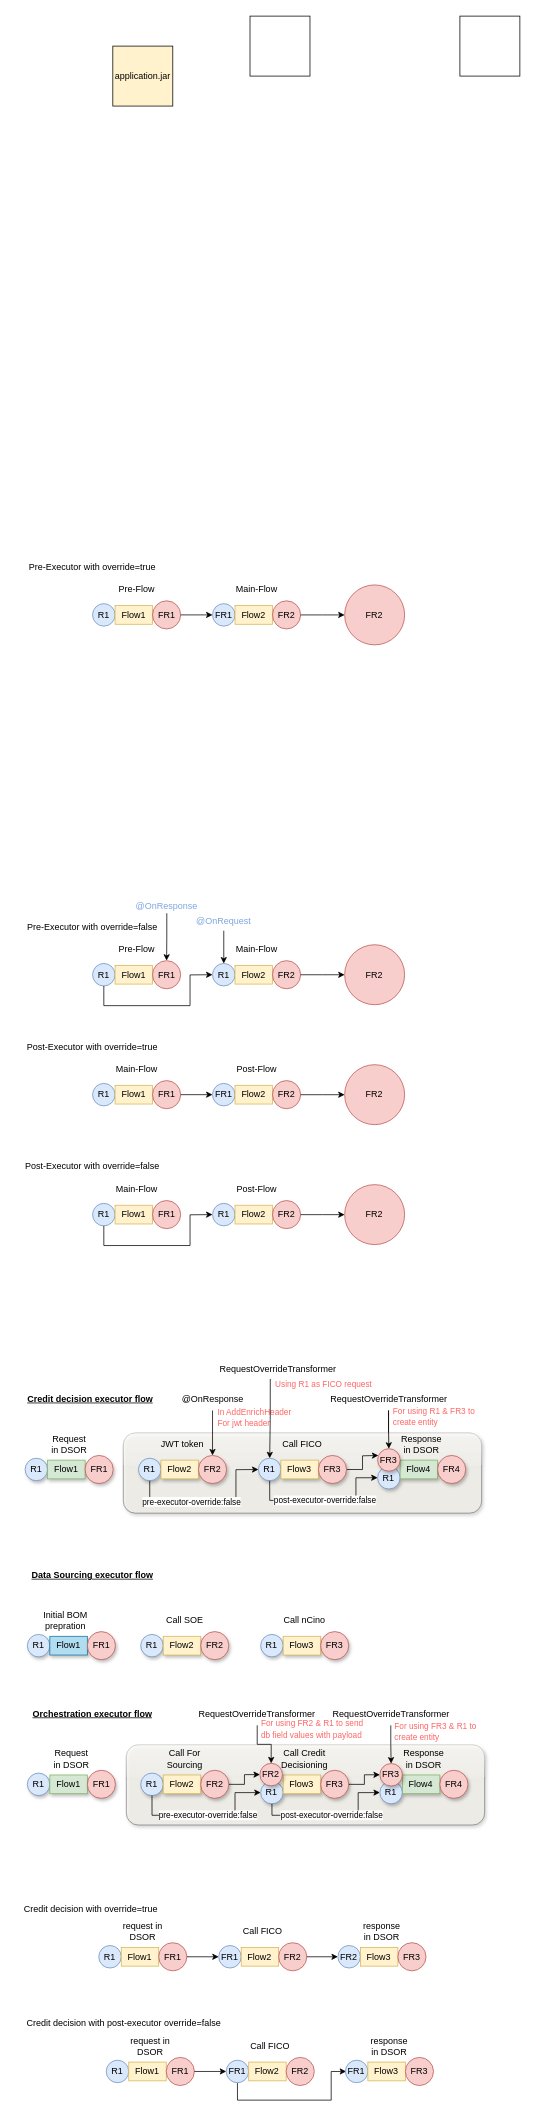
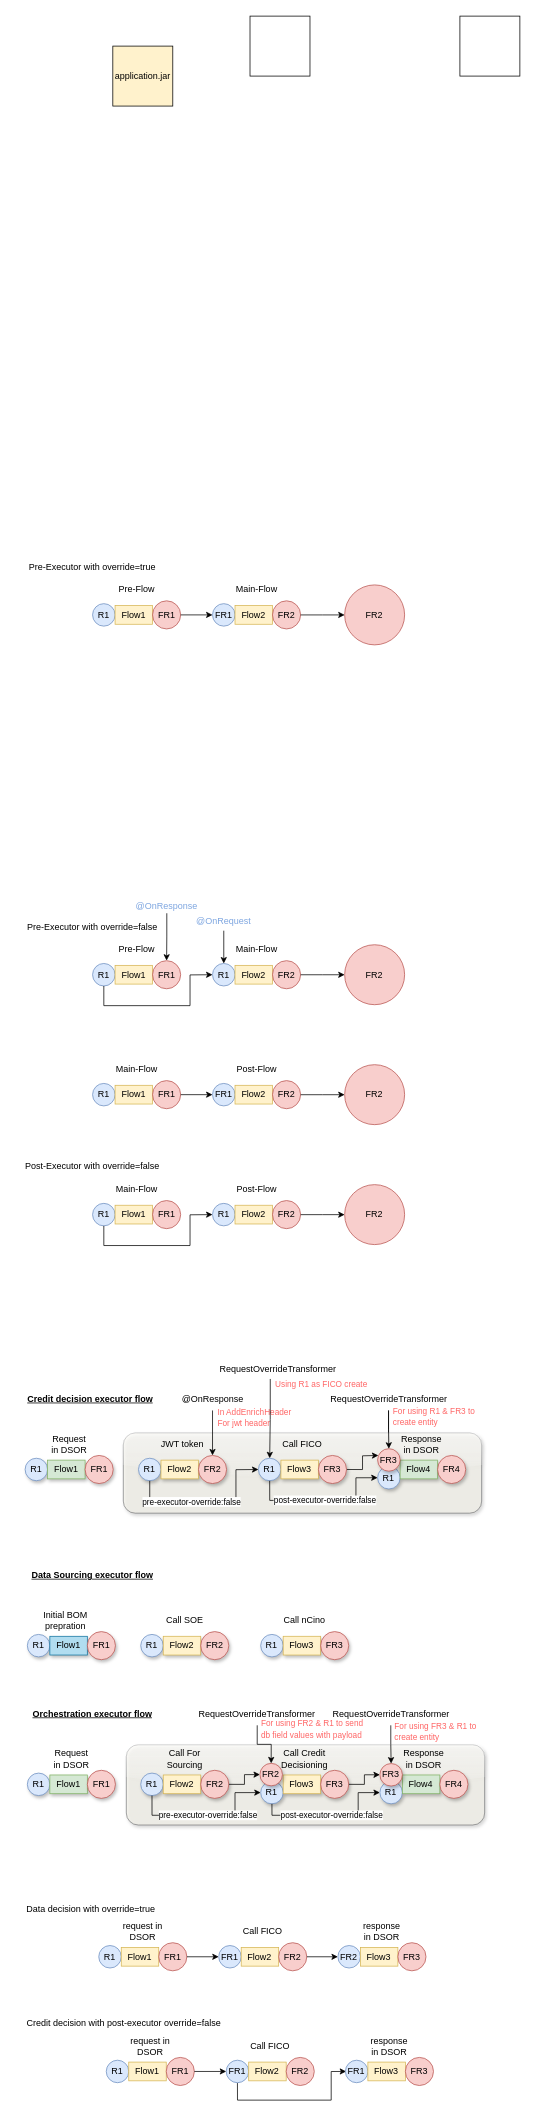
(93, 1047) -> none
(324, 1384) -> (324, 1384)
(91, 1909) -> (91, 1909)
